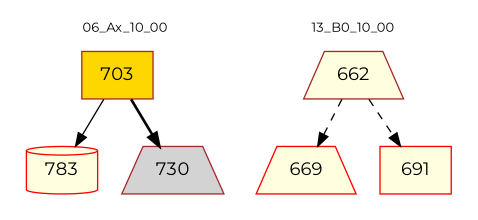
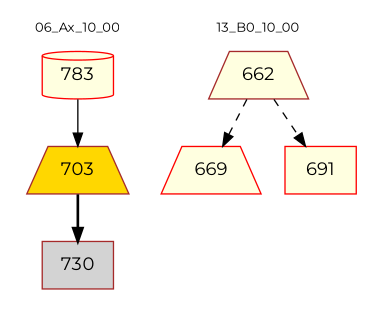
(117, 75) -> (78, 170)
(93, 117) -> (78, 116)
(173, 170) -> (78, 265)
